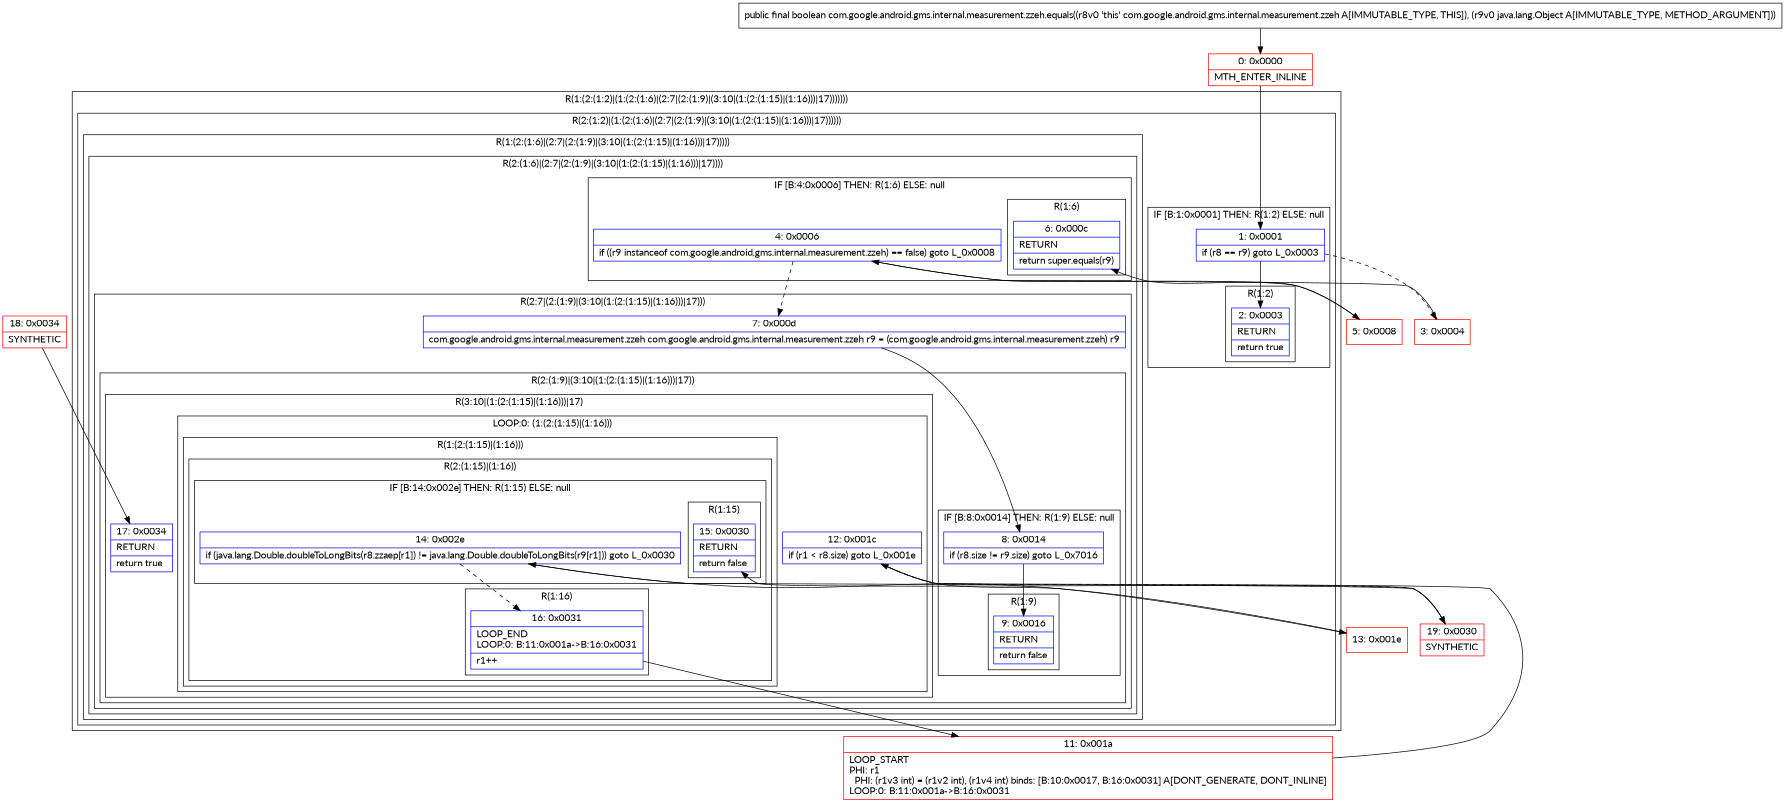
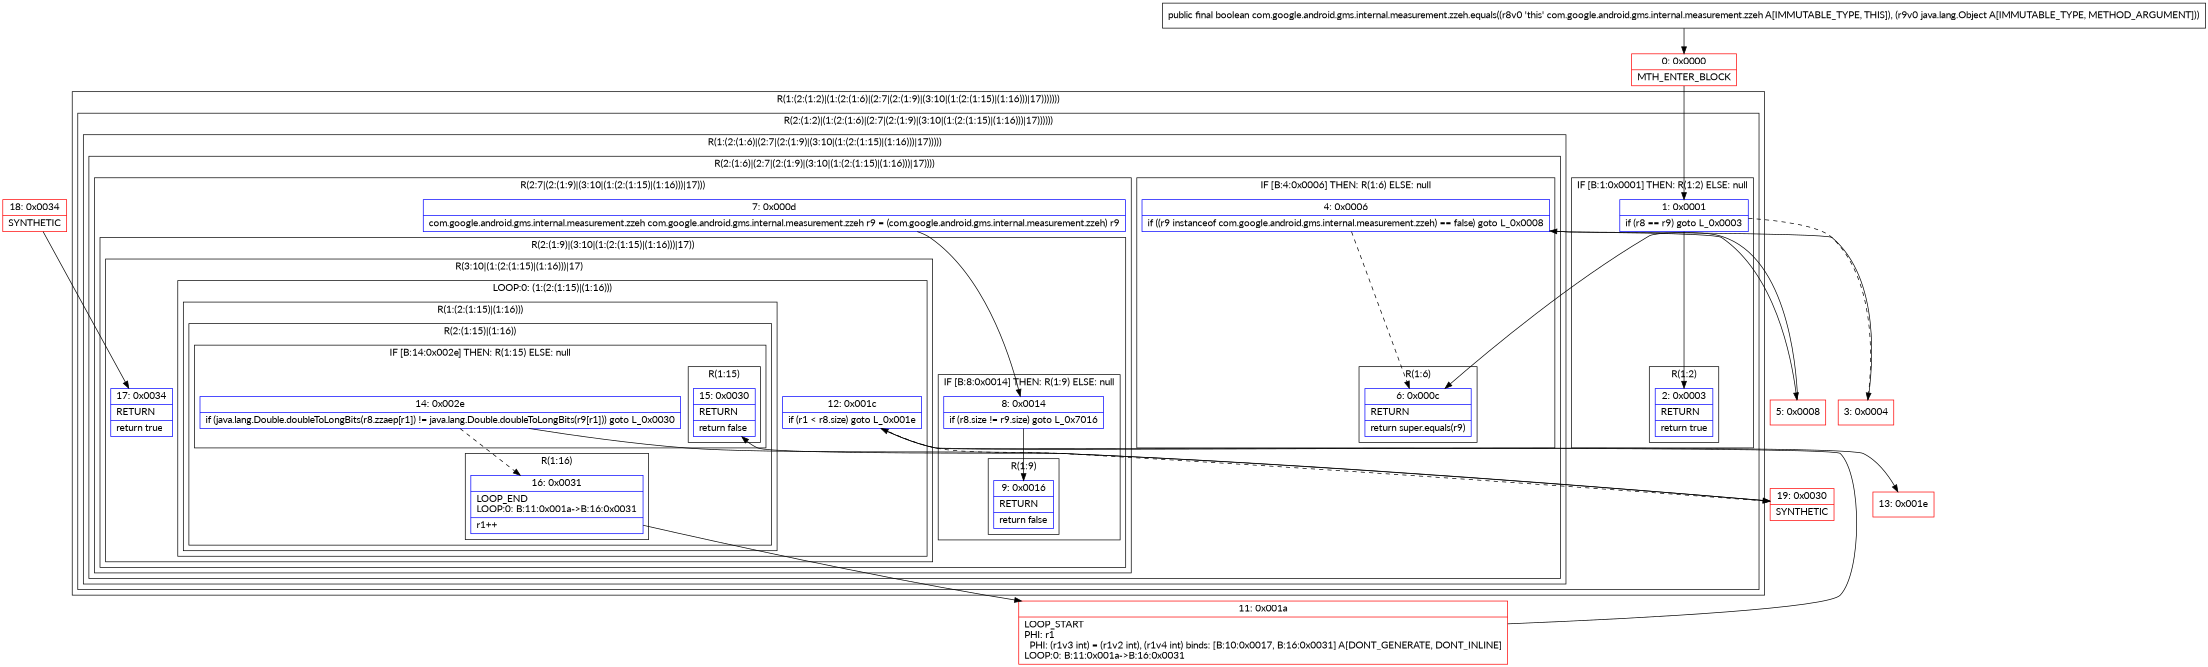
(1260, 77) -> (1684, 77)
(787, 285) -> (1379, 307)
(942, 584) -> none
